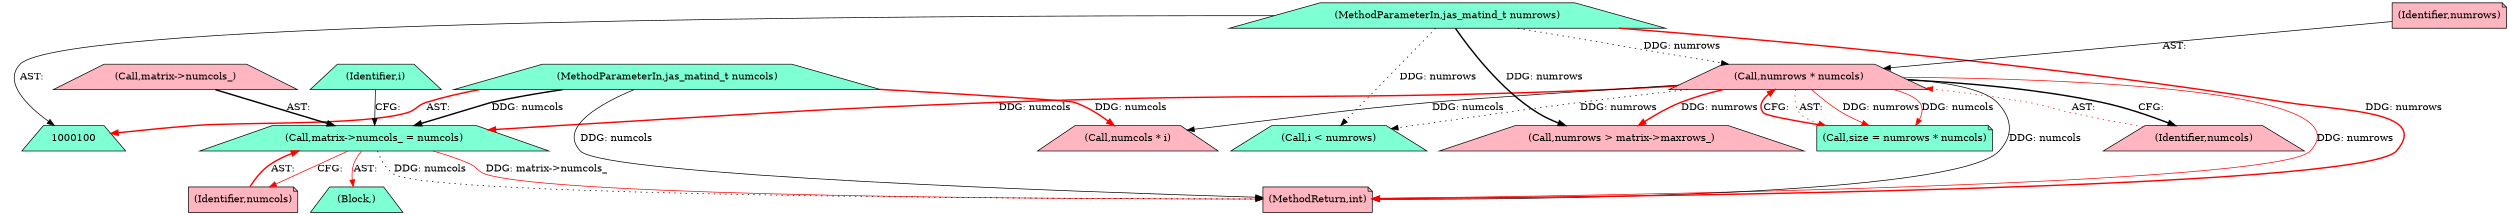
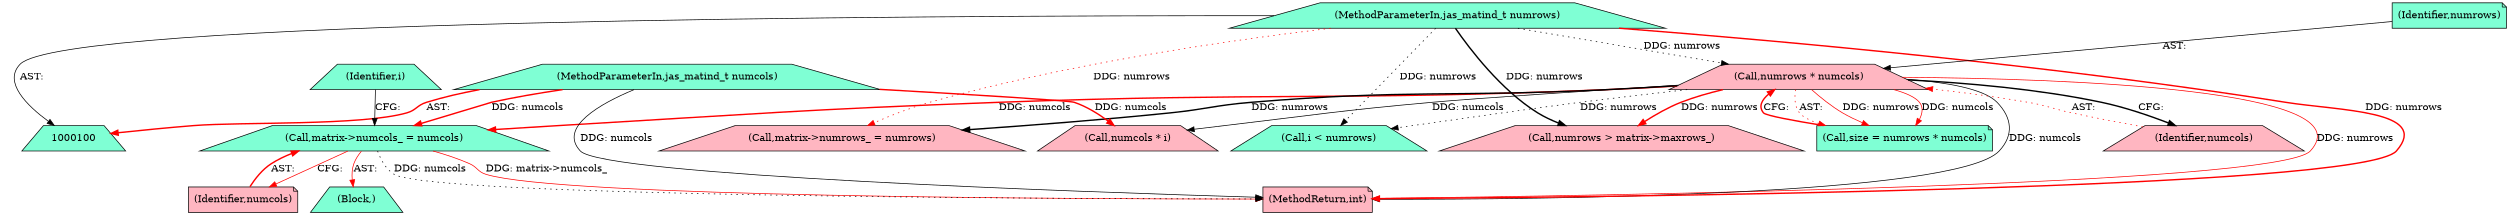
(2449, 16) -> (2449, 16)
(175, 77) -> none
(491, 102) -> (491, 102)
none -> (842, 138)
